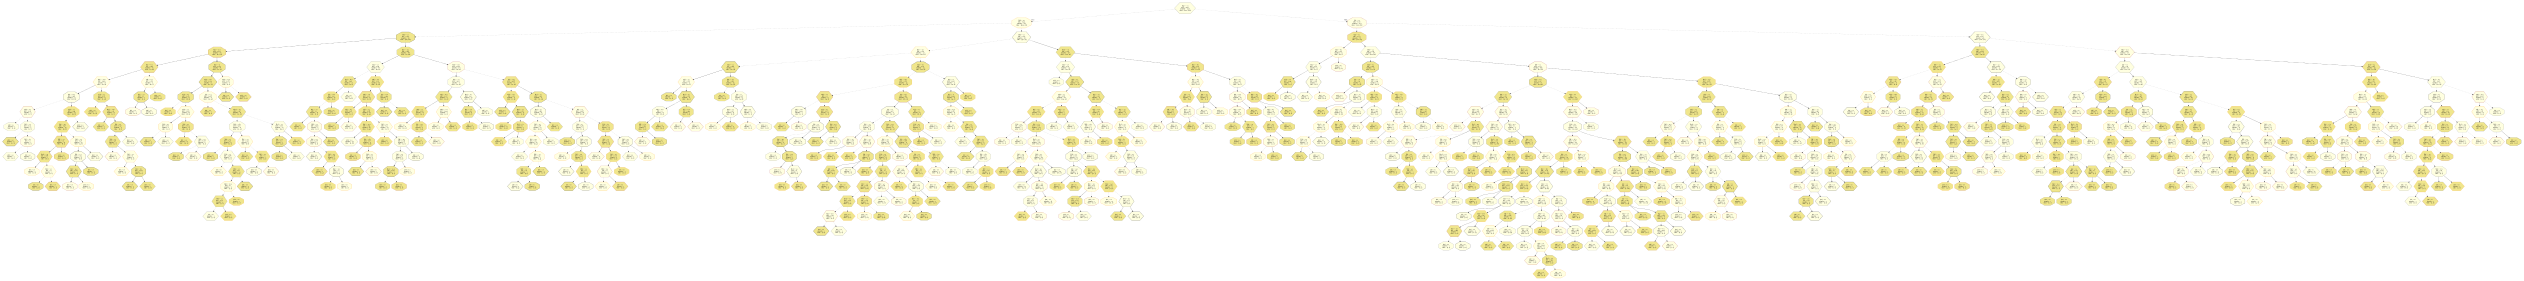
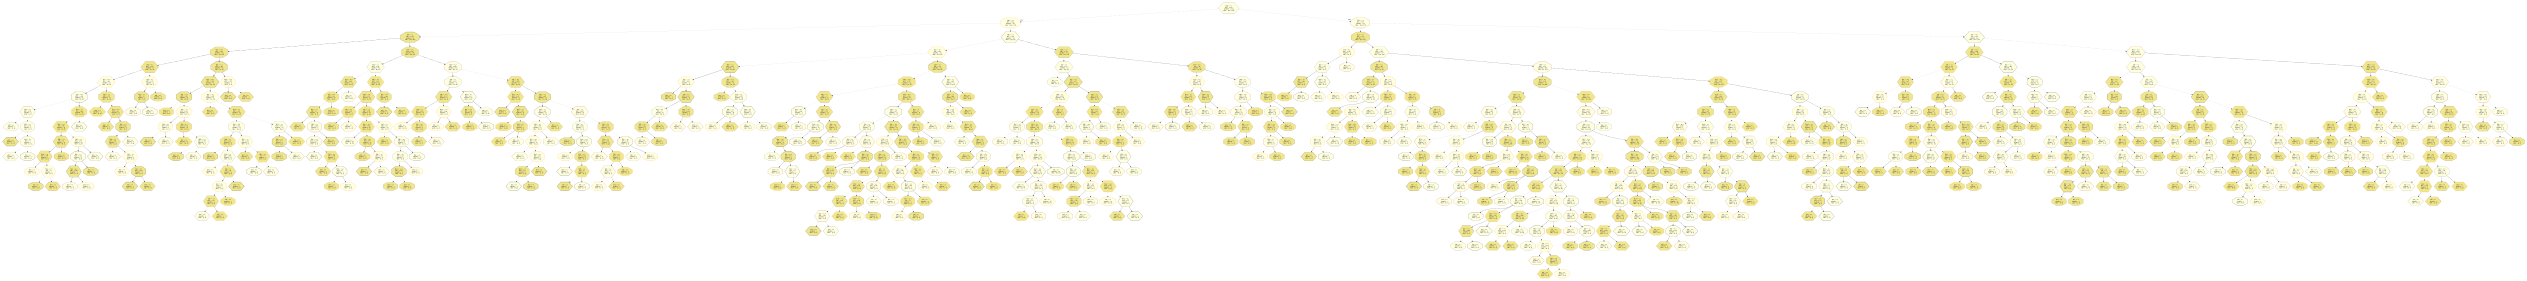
(2057, 142) -> (2068, 142)
